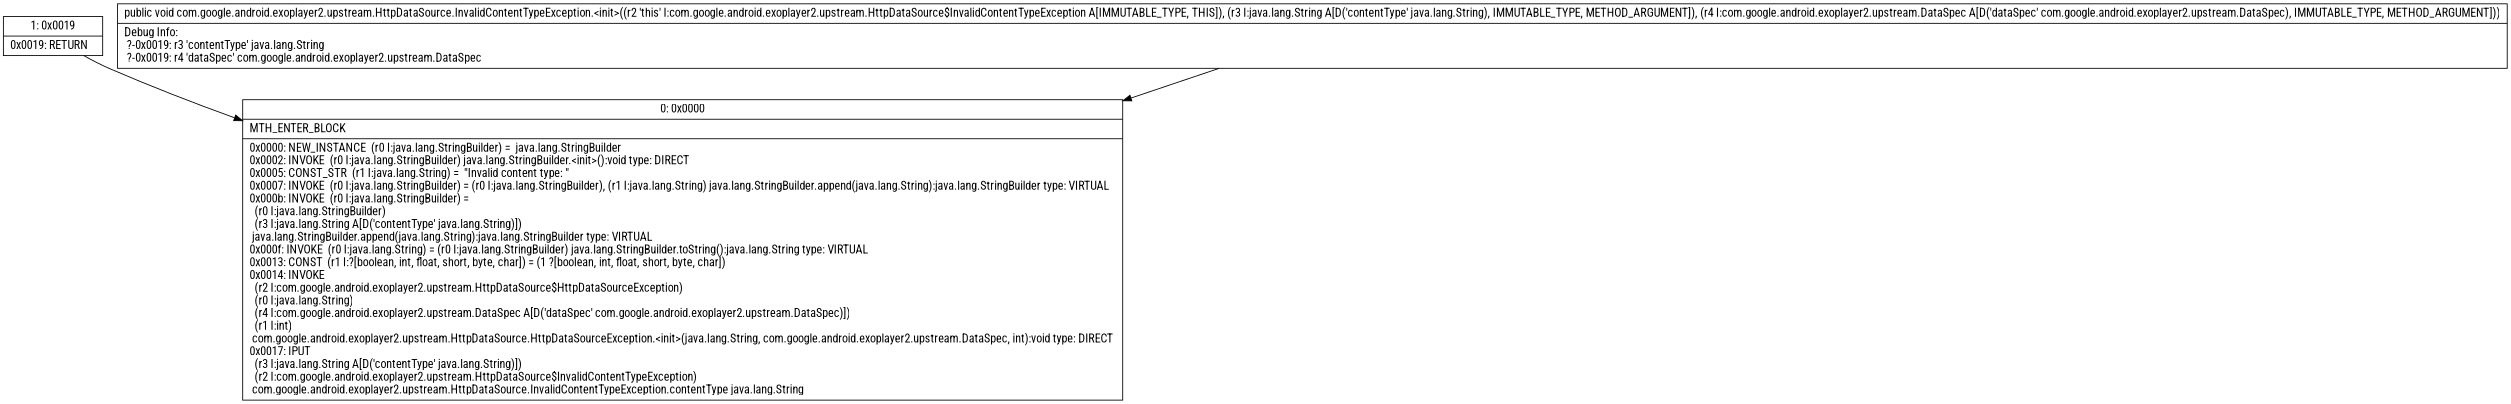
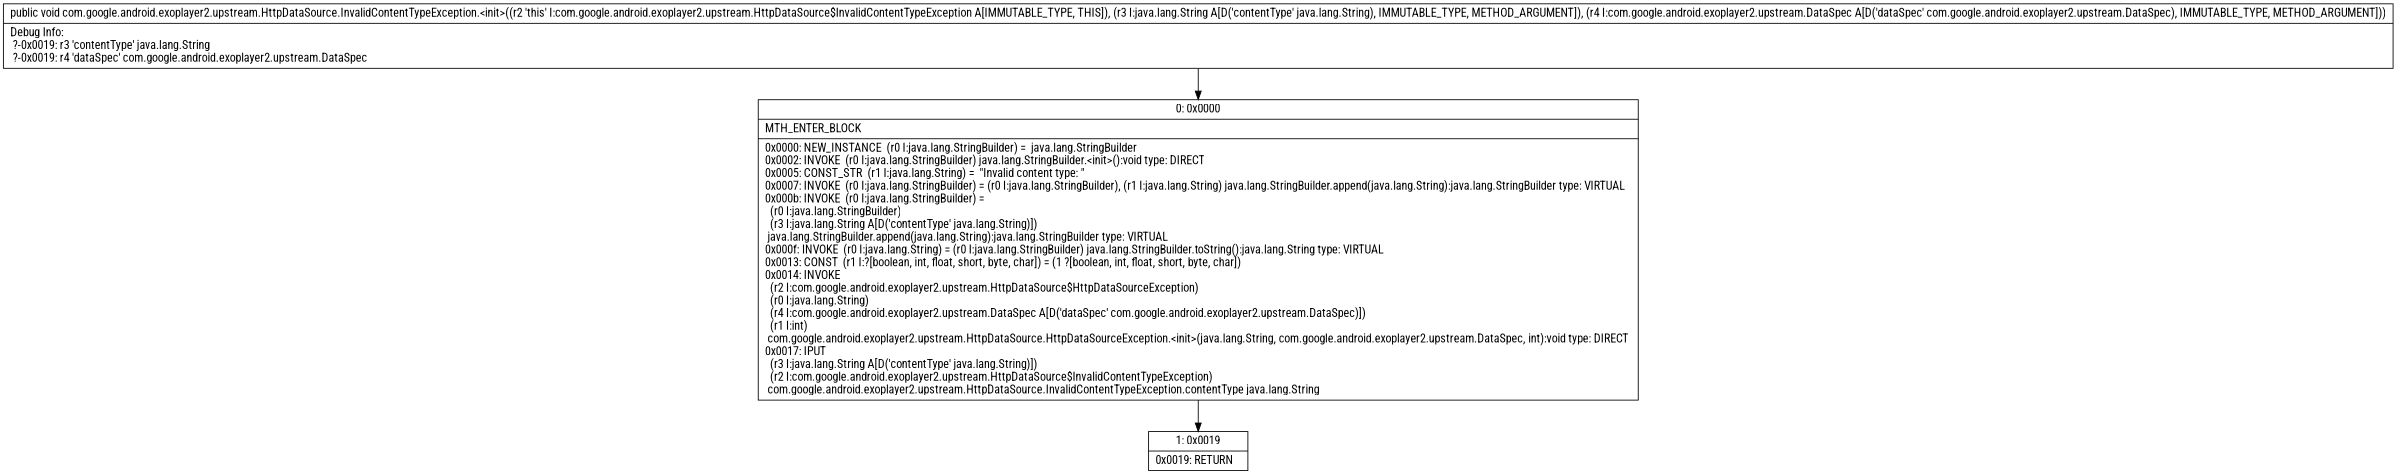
(158, 89) -> (1198, 412)
